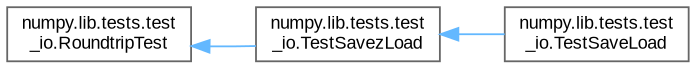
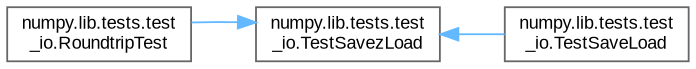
(233, 46) -> (214, 22)
